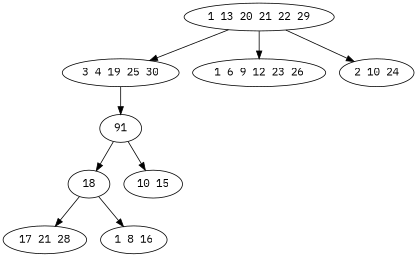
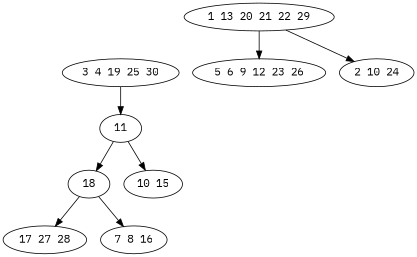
(193, 44) -> none
(259, 73) -> (259, 73)
(121, 128) -> (121, 128)
(45, 240) -> (45, 240)
(134, 240) -> (134, 240)
